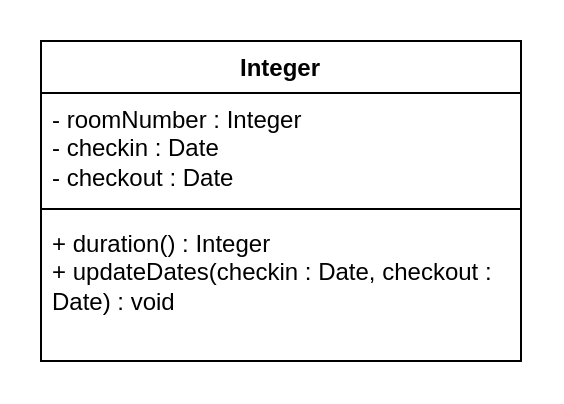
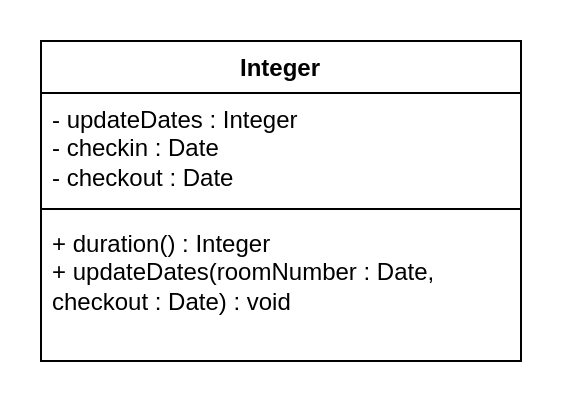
(188, 150) -> (195, 150)
(283, 274) -> (283, 274)
